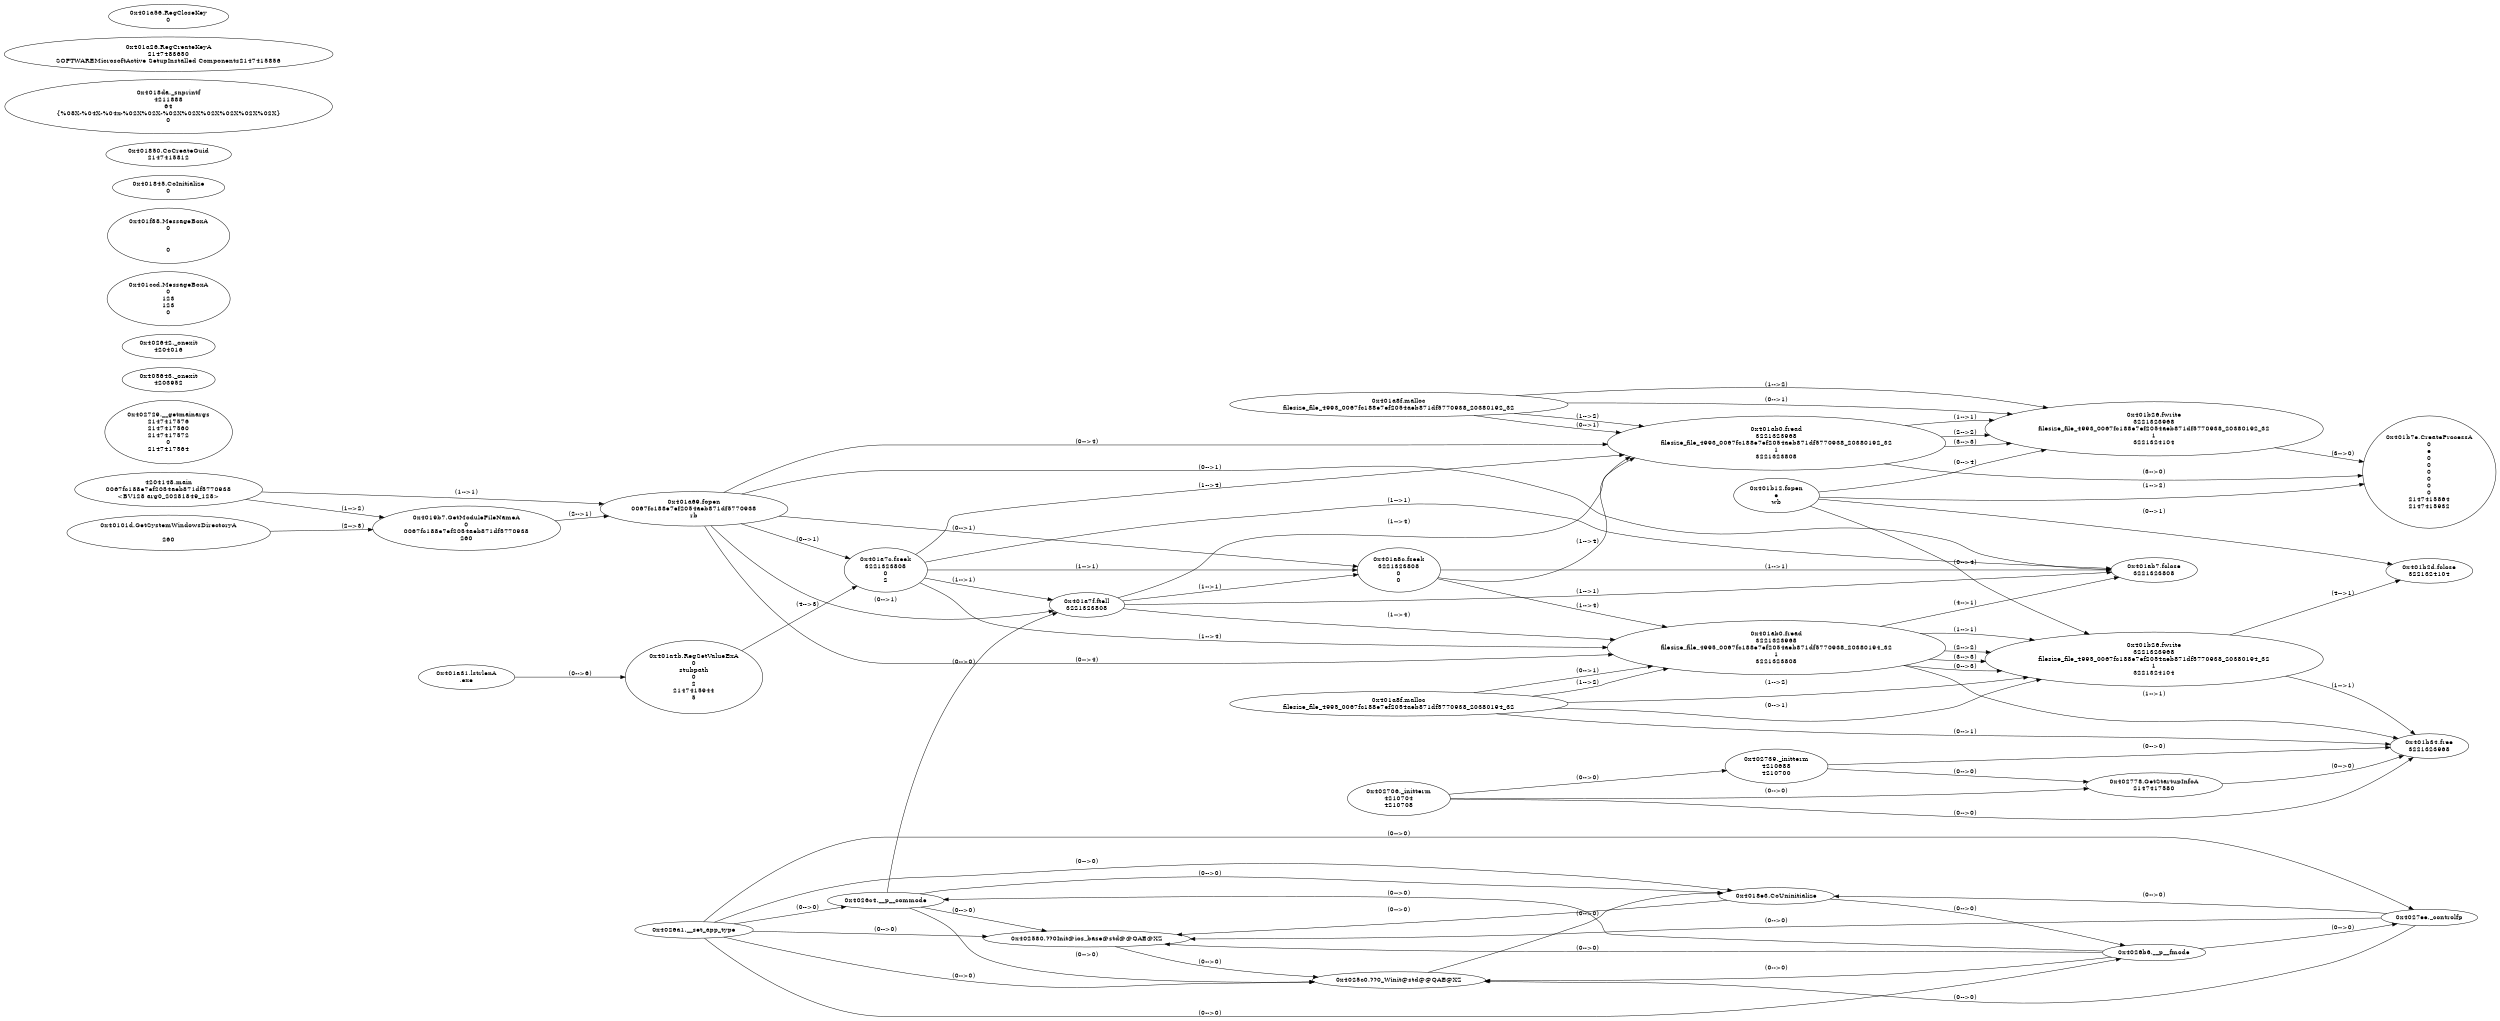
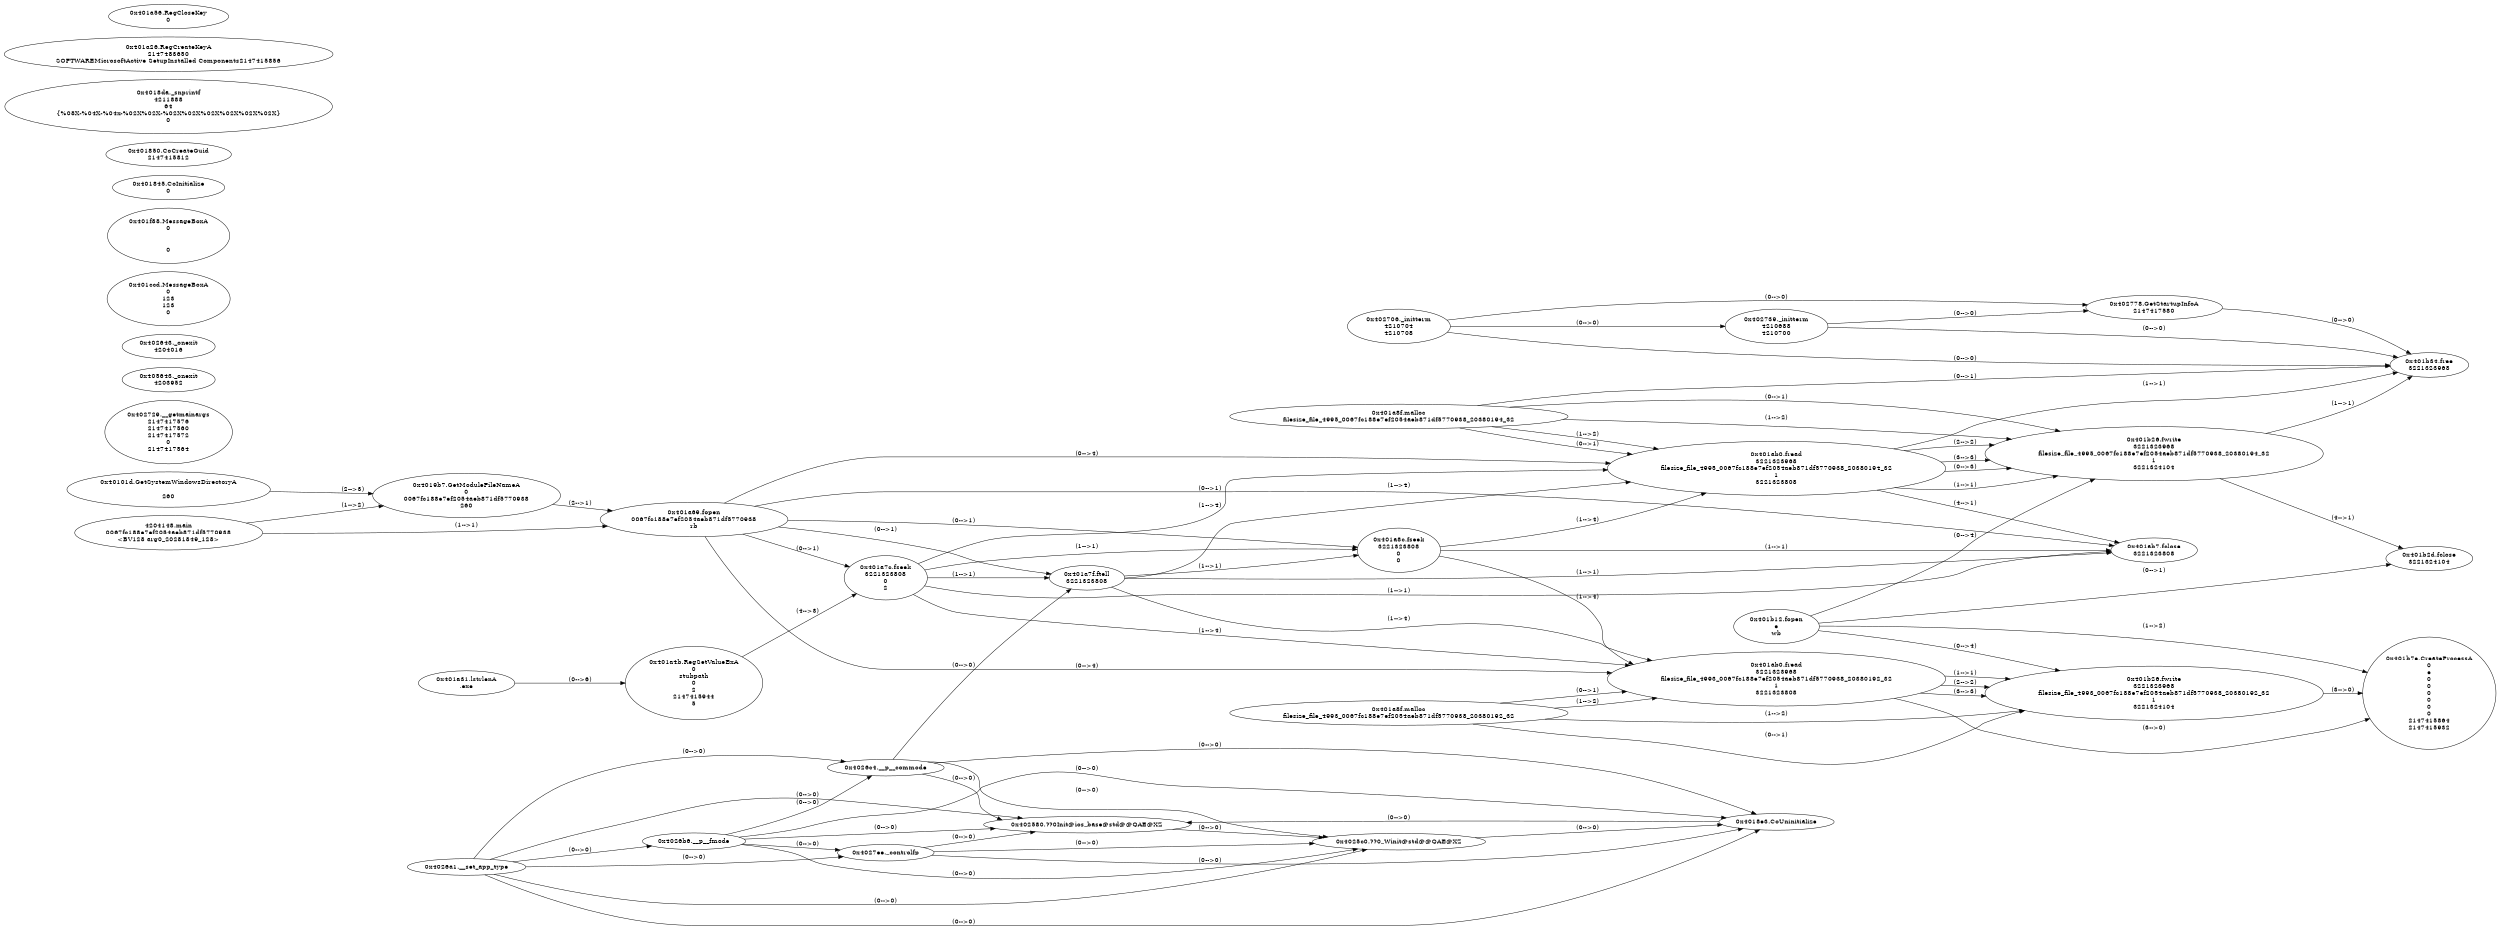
(169, 347) -> (169, 347)
(1976, 915) -> (1226, 788)
